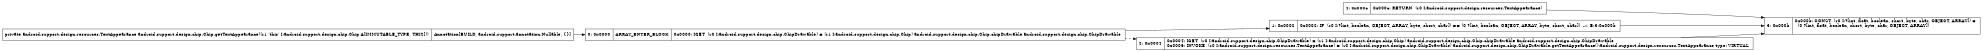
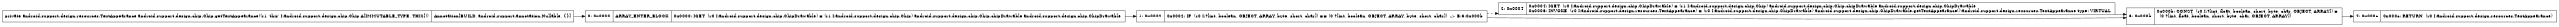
(1654, 13) -> (2346, 16)
(1129, 39) -> (1491, 14)
